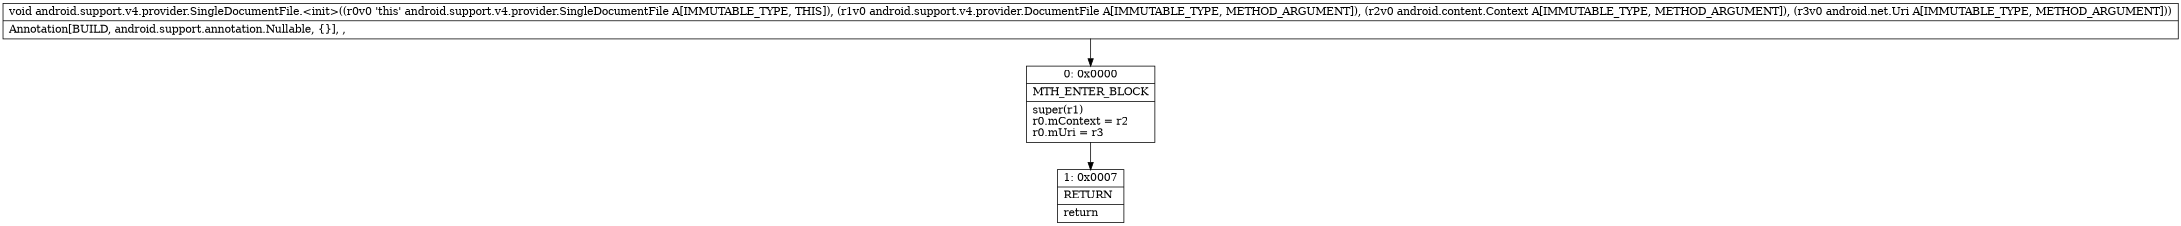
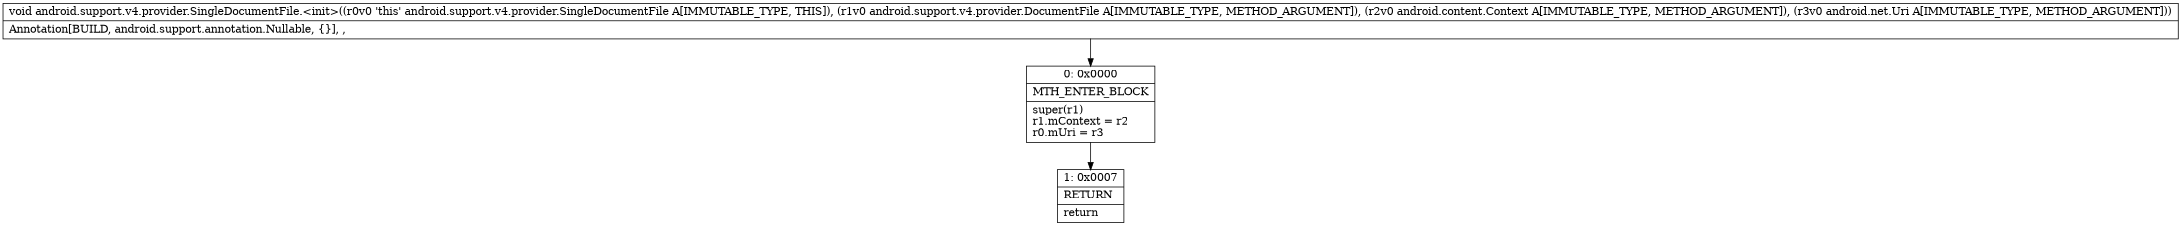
(1080, 122) -> (1080, 122)
